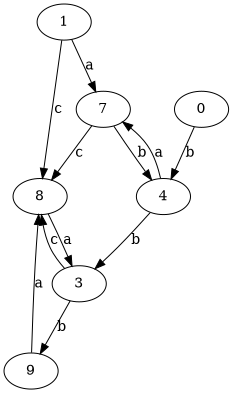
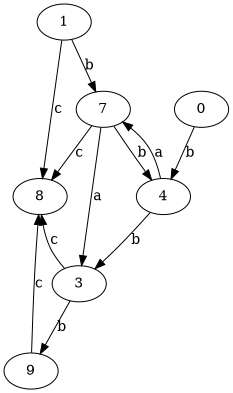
(90, 66) -> (90, 66)
(58, 235) -> (92, 191)
(39, 284) -> (39, 284)
